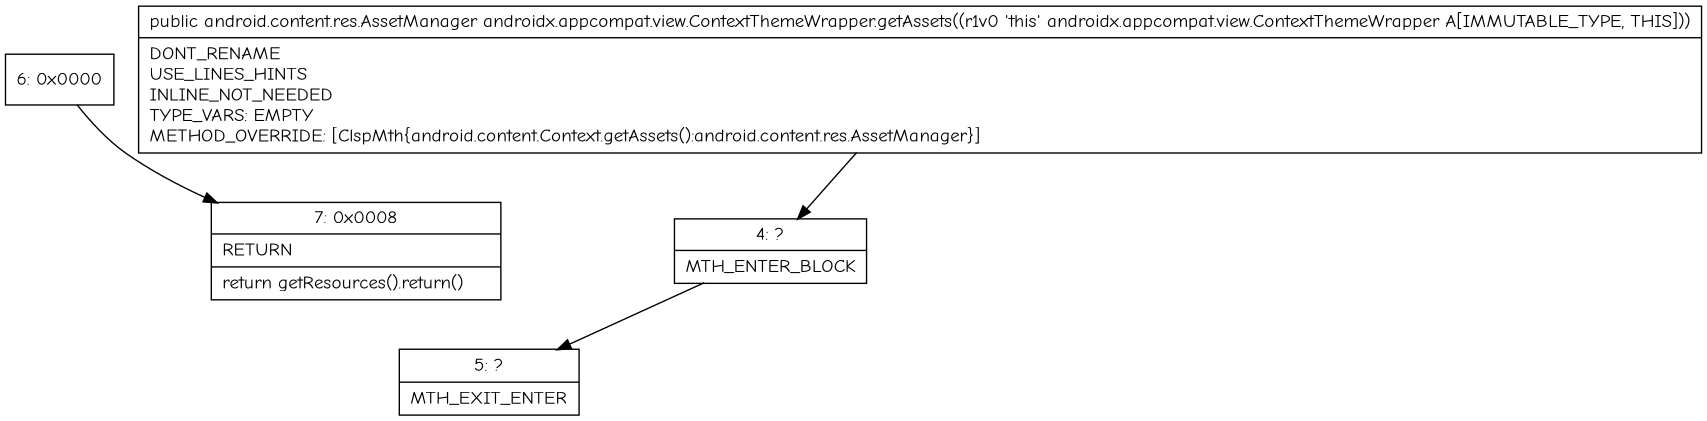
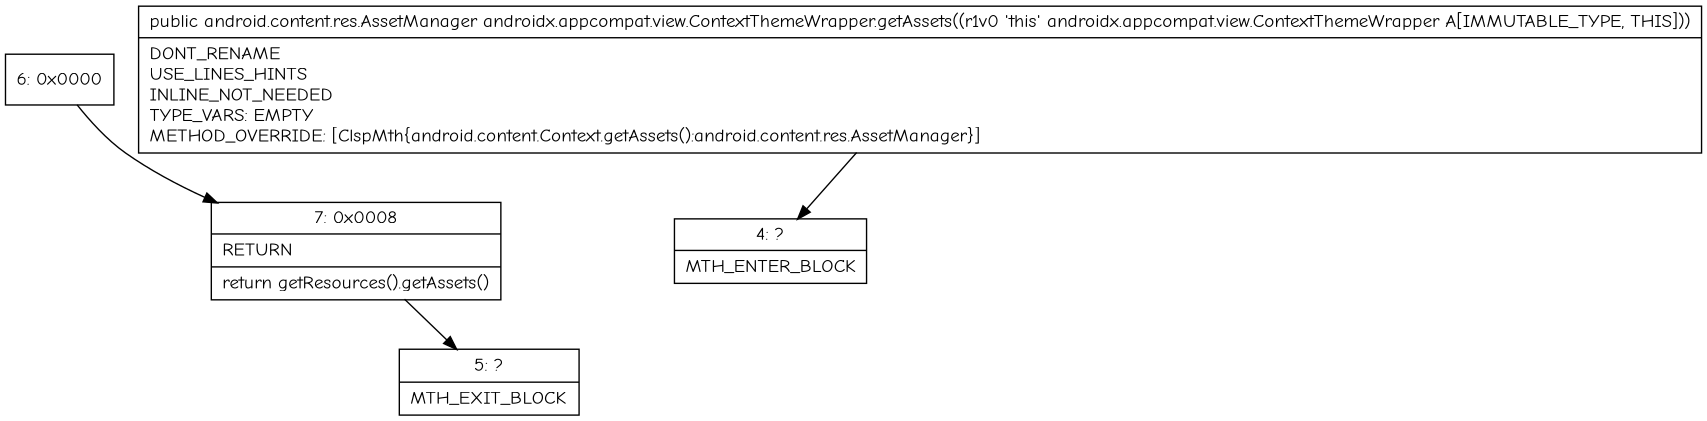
(343, 283) -> (356, 283)
(637, 313) -> (426, 320)
(489, 398) -> (489, 398)
